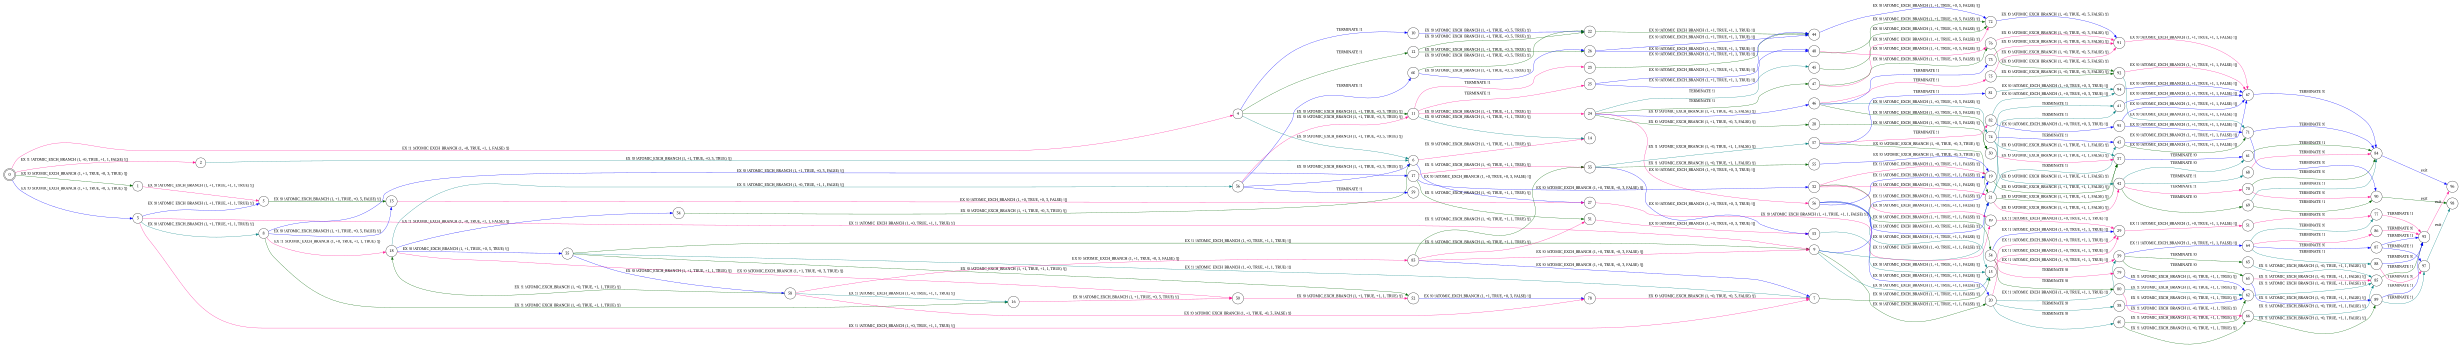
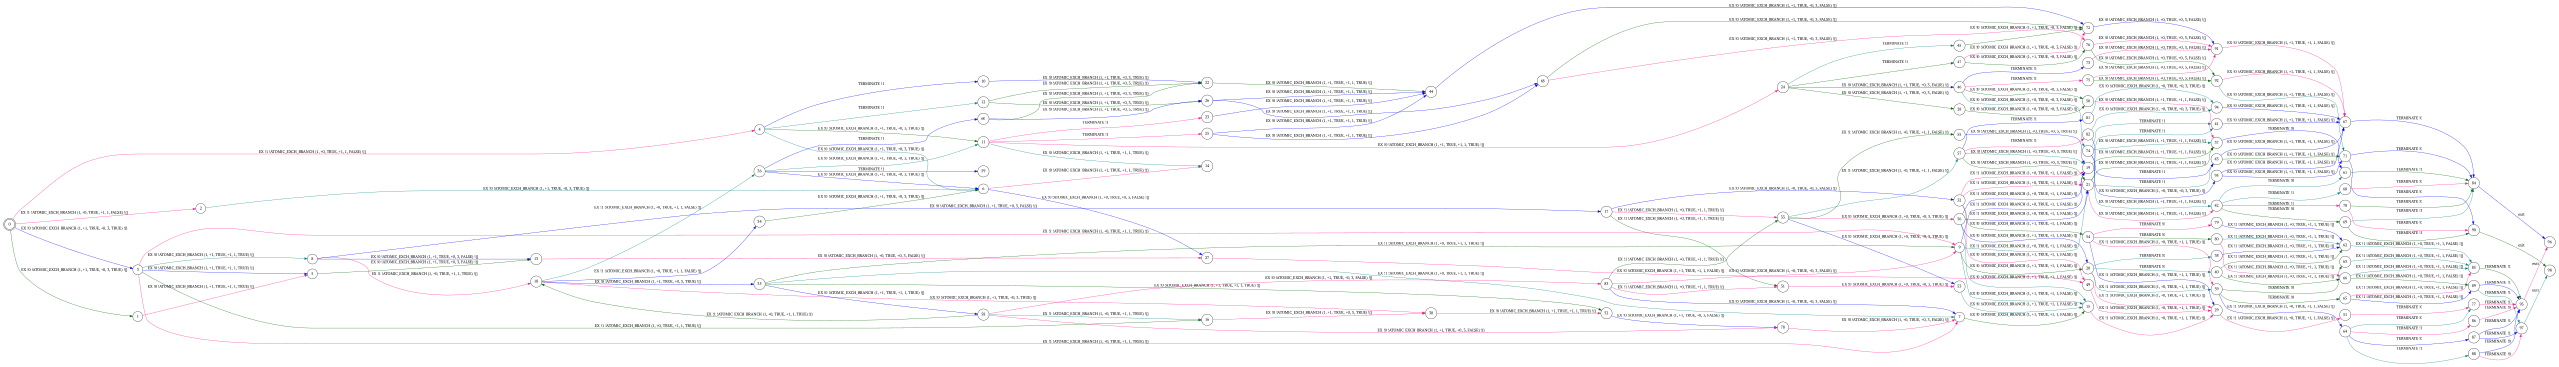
(1707, 64) -> (1318, 106)
(1321, 74) -> (870, 116)
(1315, 128) -> (872, 166)
none -> (2024, 155)
(1678, 187) -> (1870, 219)
(621, 307) -> (665, 328)
